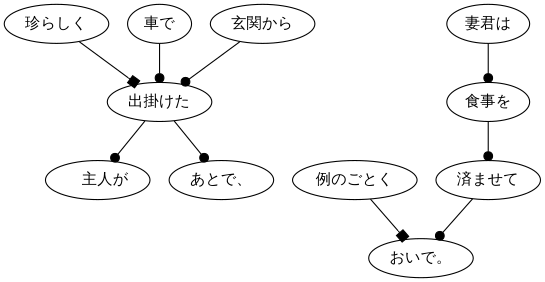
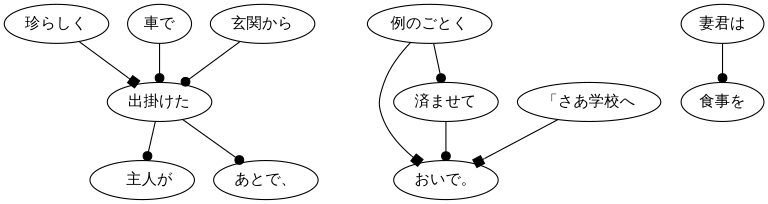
none -> (589, 102)
(488, 137) -> (437, 59)
